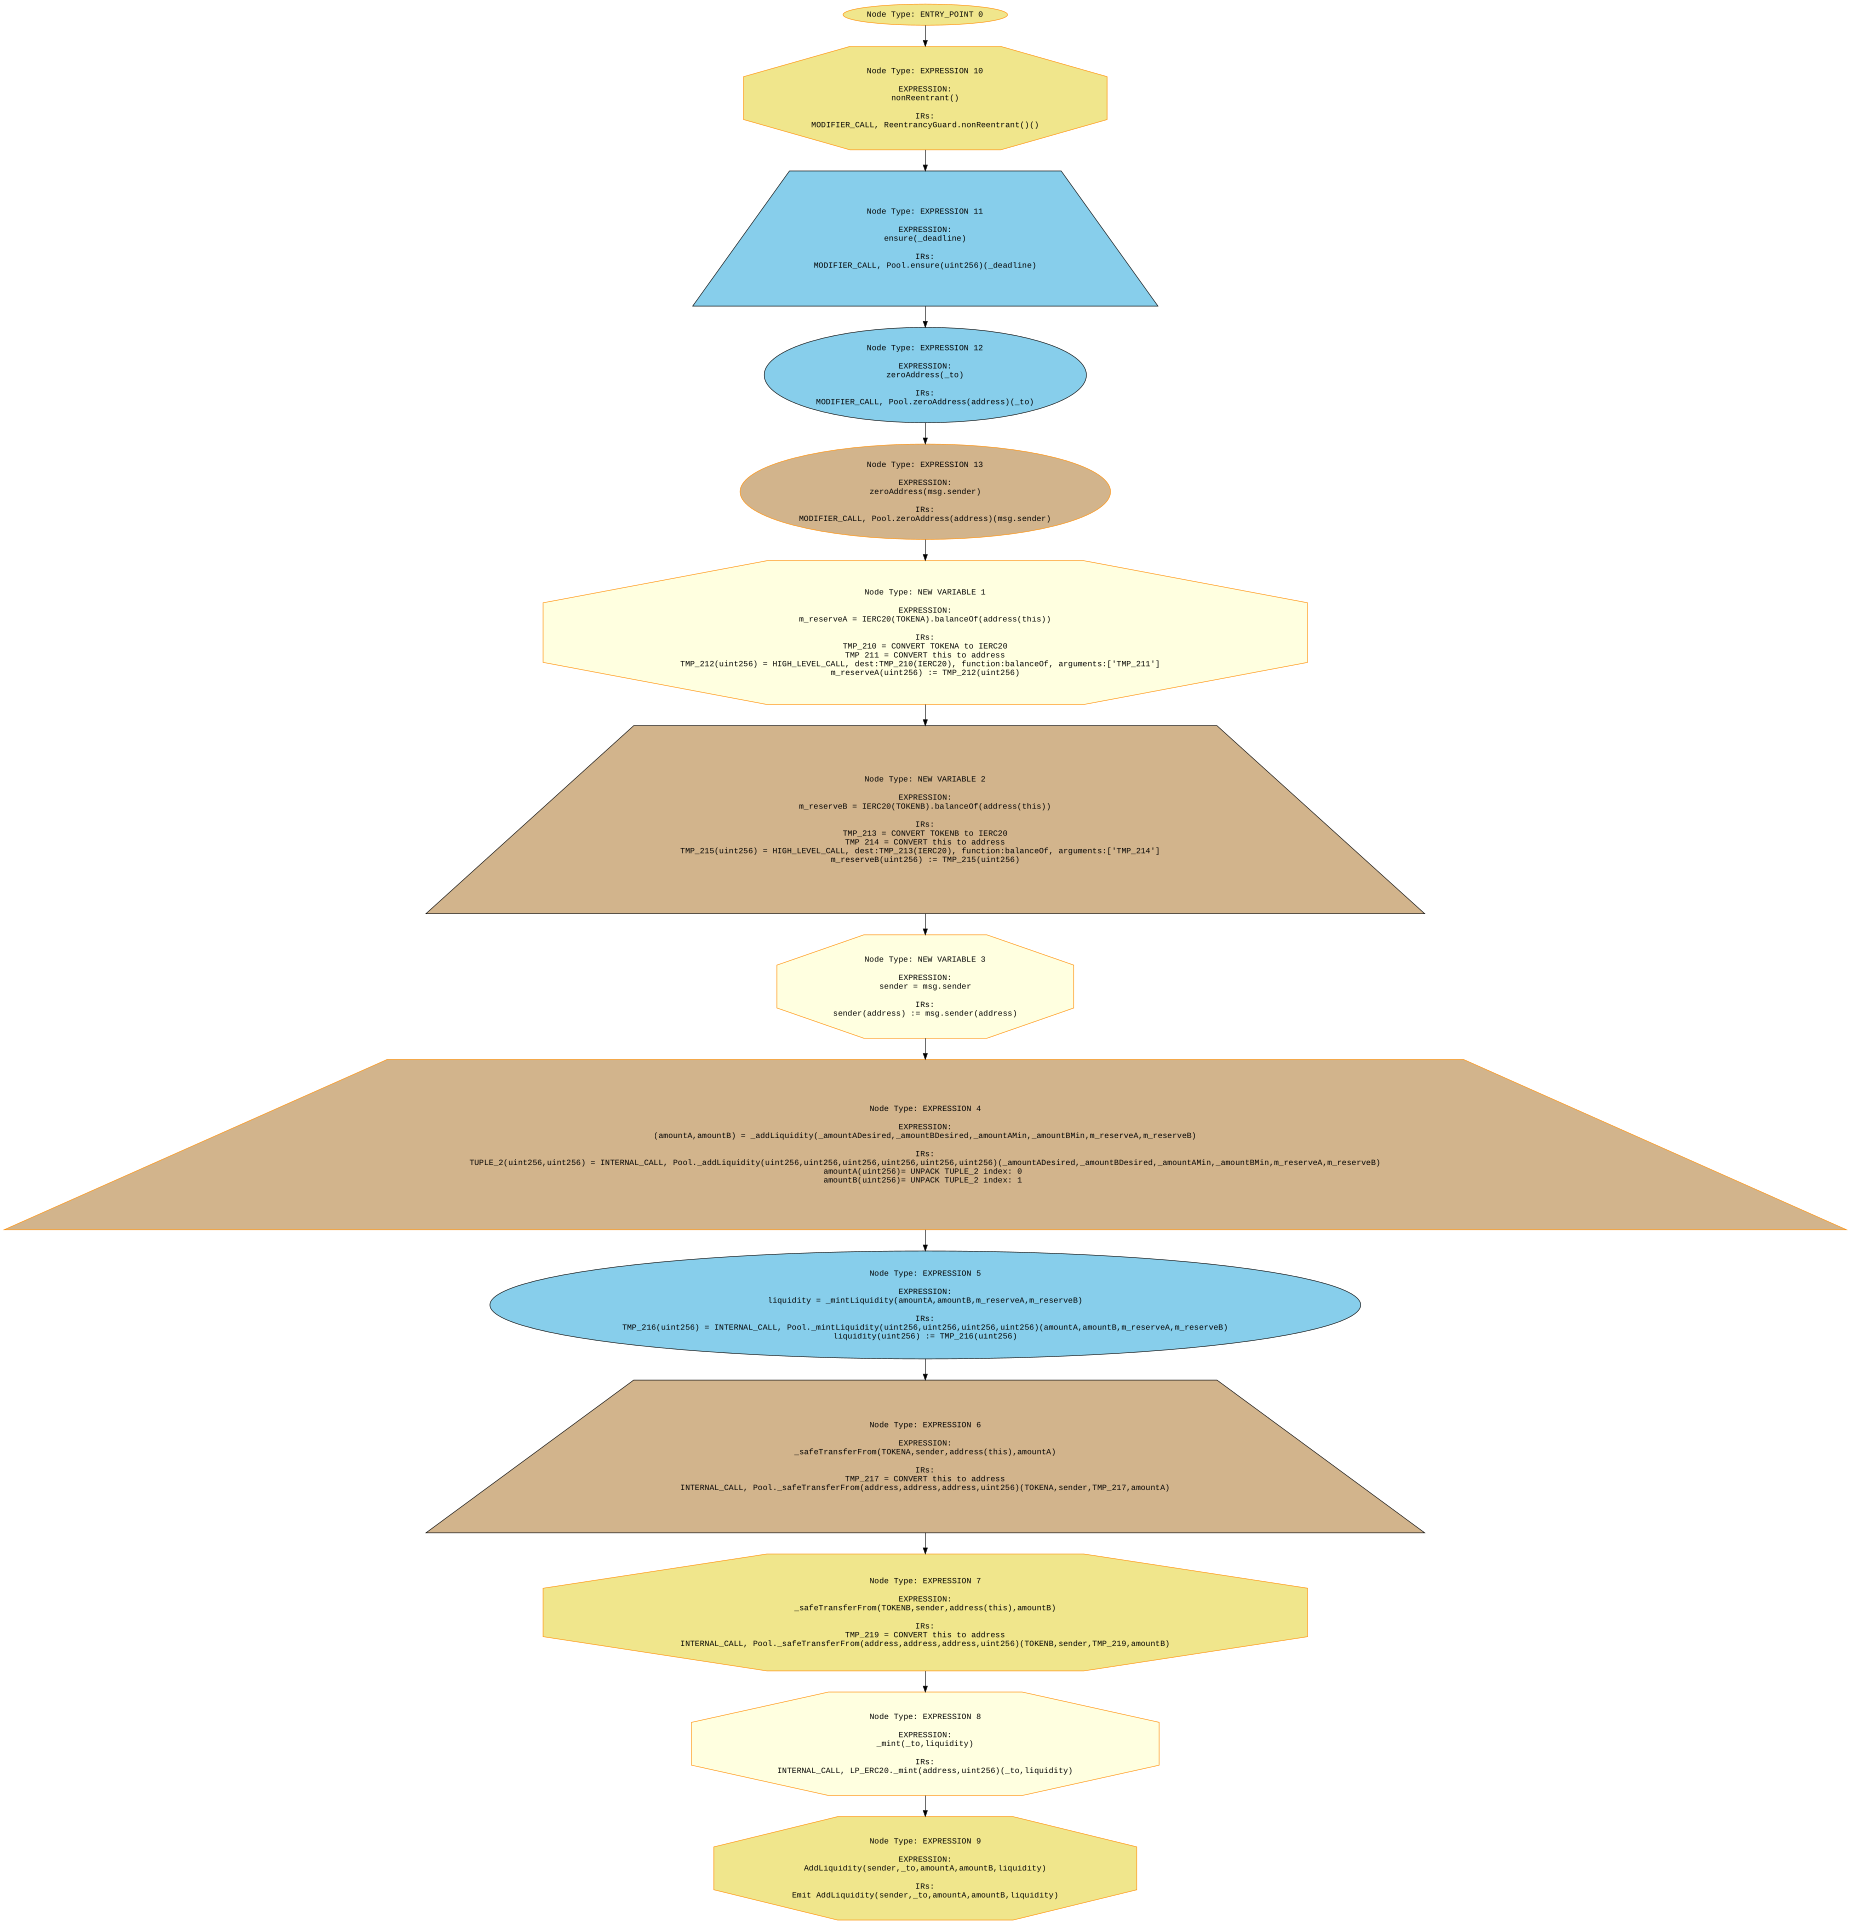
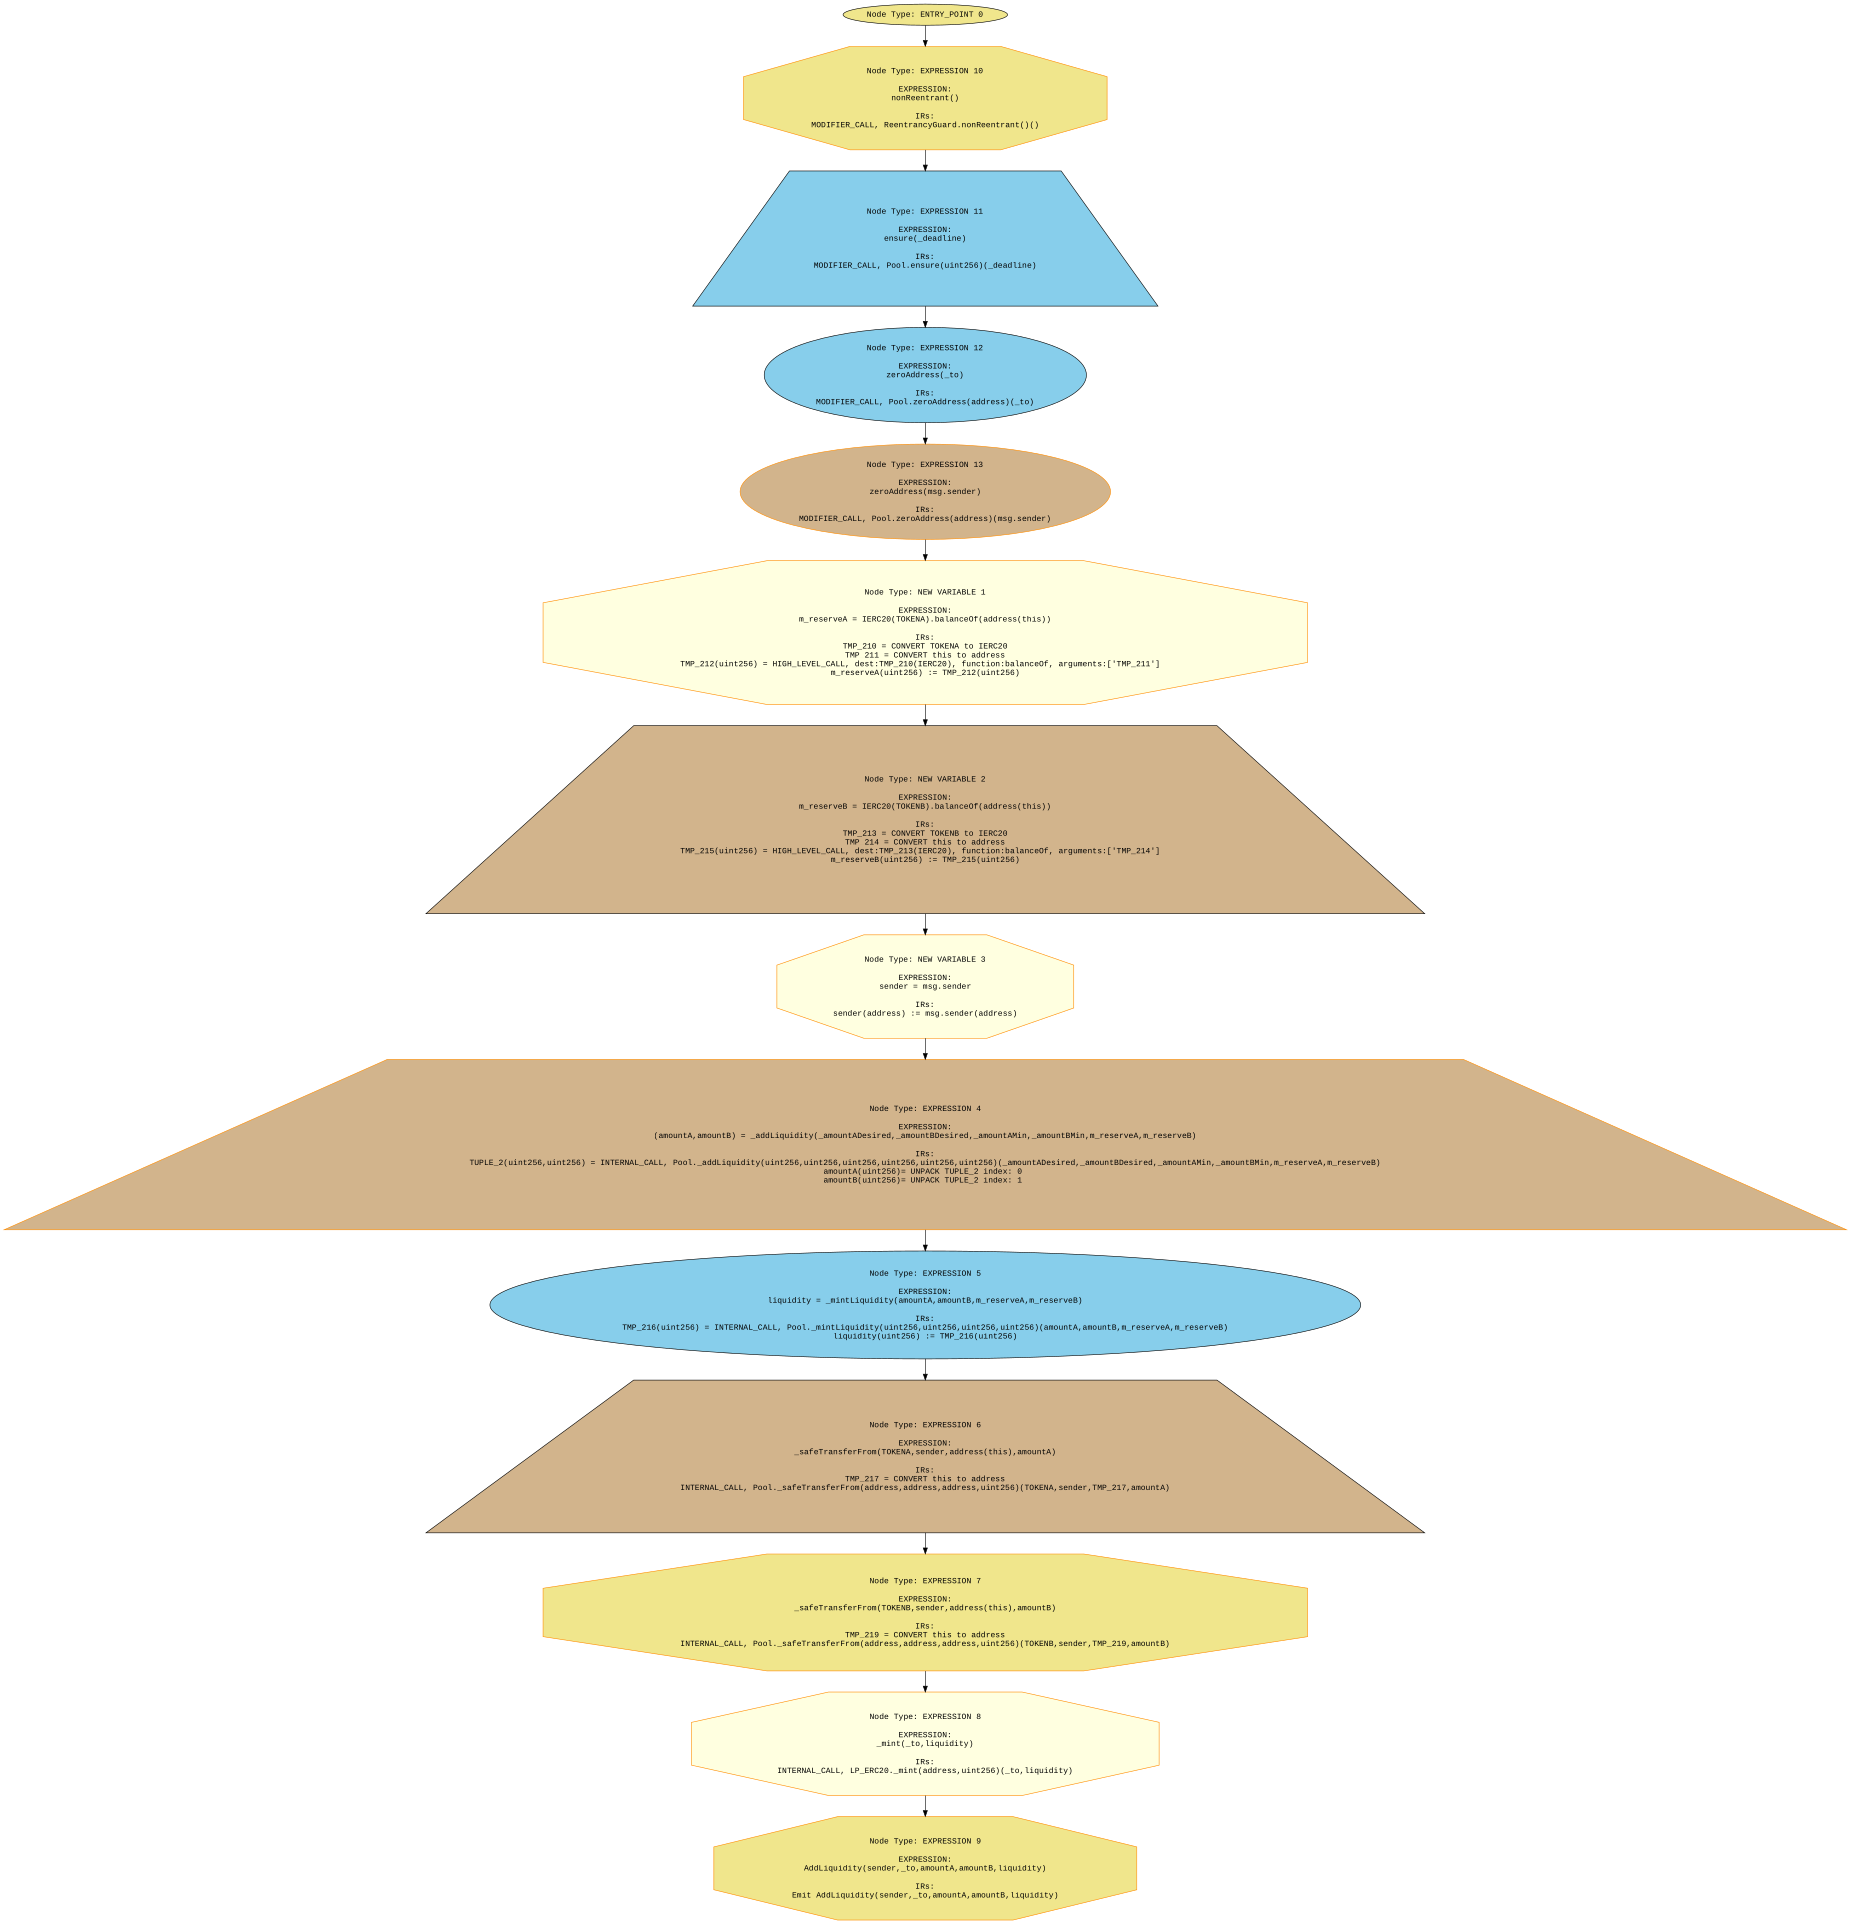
(925, 15) -> (925, 15)
